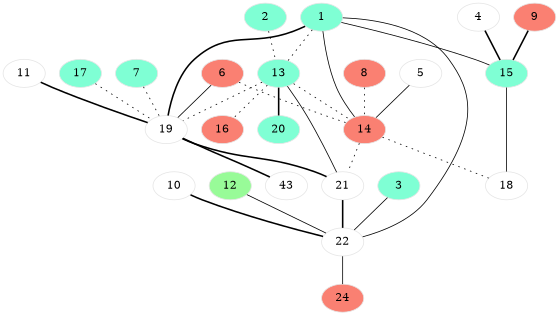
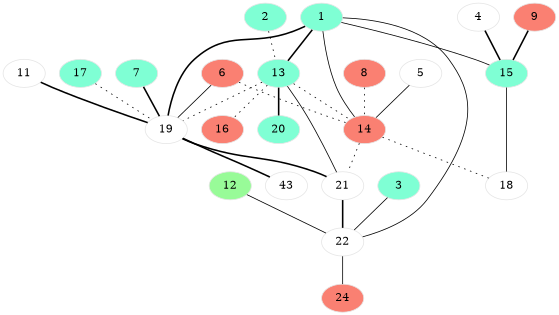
(300, 45) -> (300, 45)
(151, 102) -> (151, 102)
(174, 186) -> none
